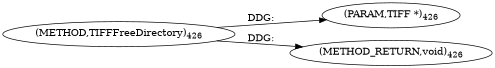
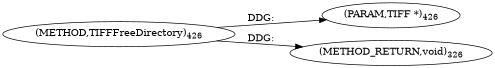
(455, 52) -> (455, 52)
